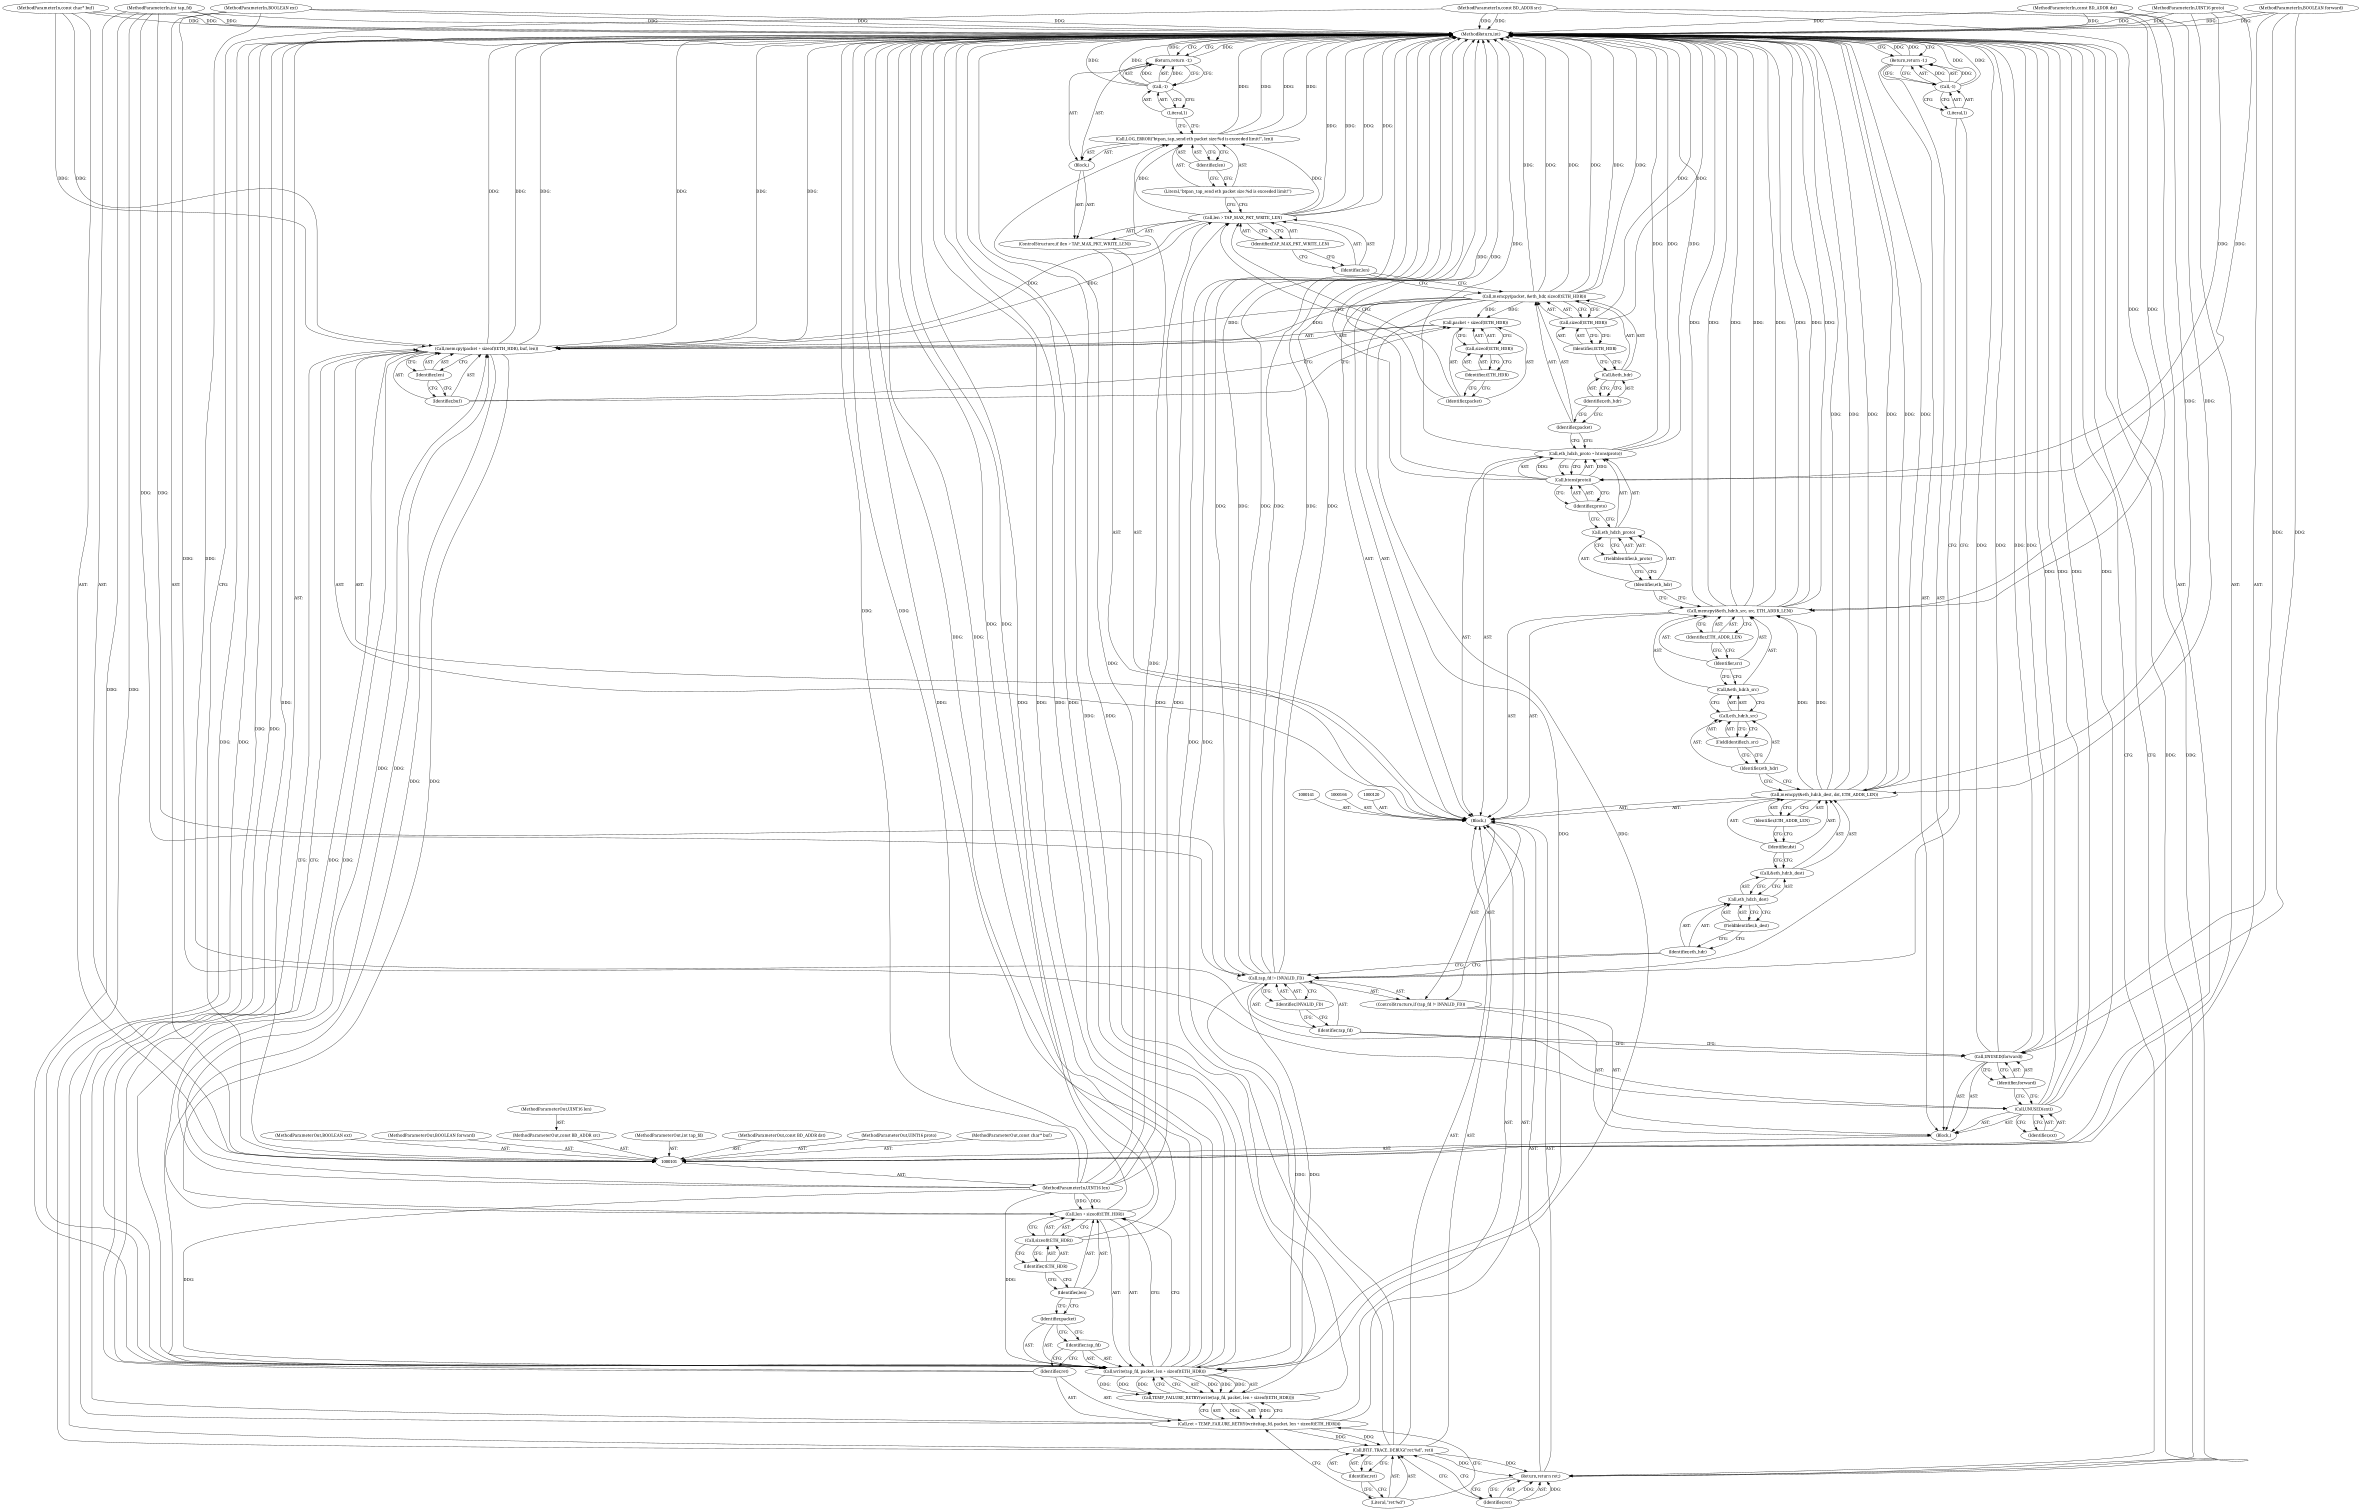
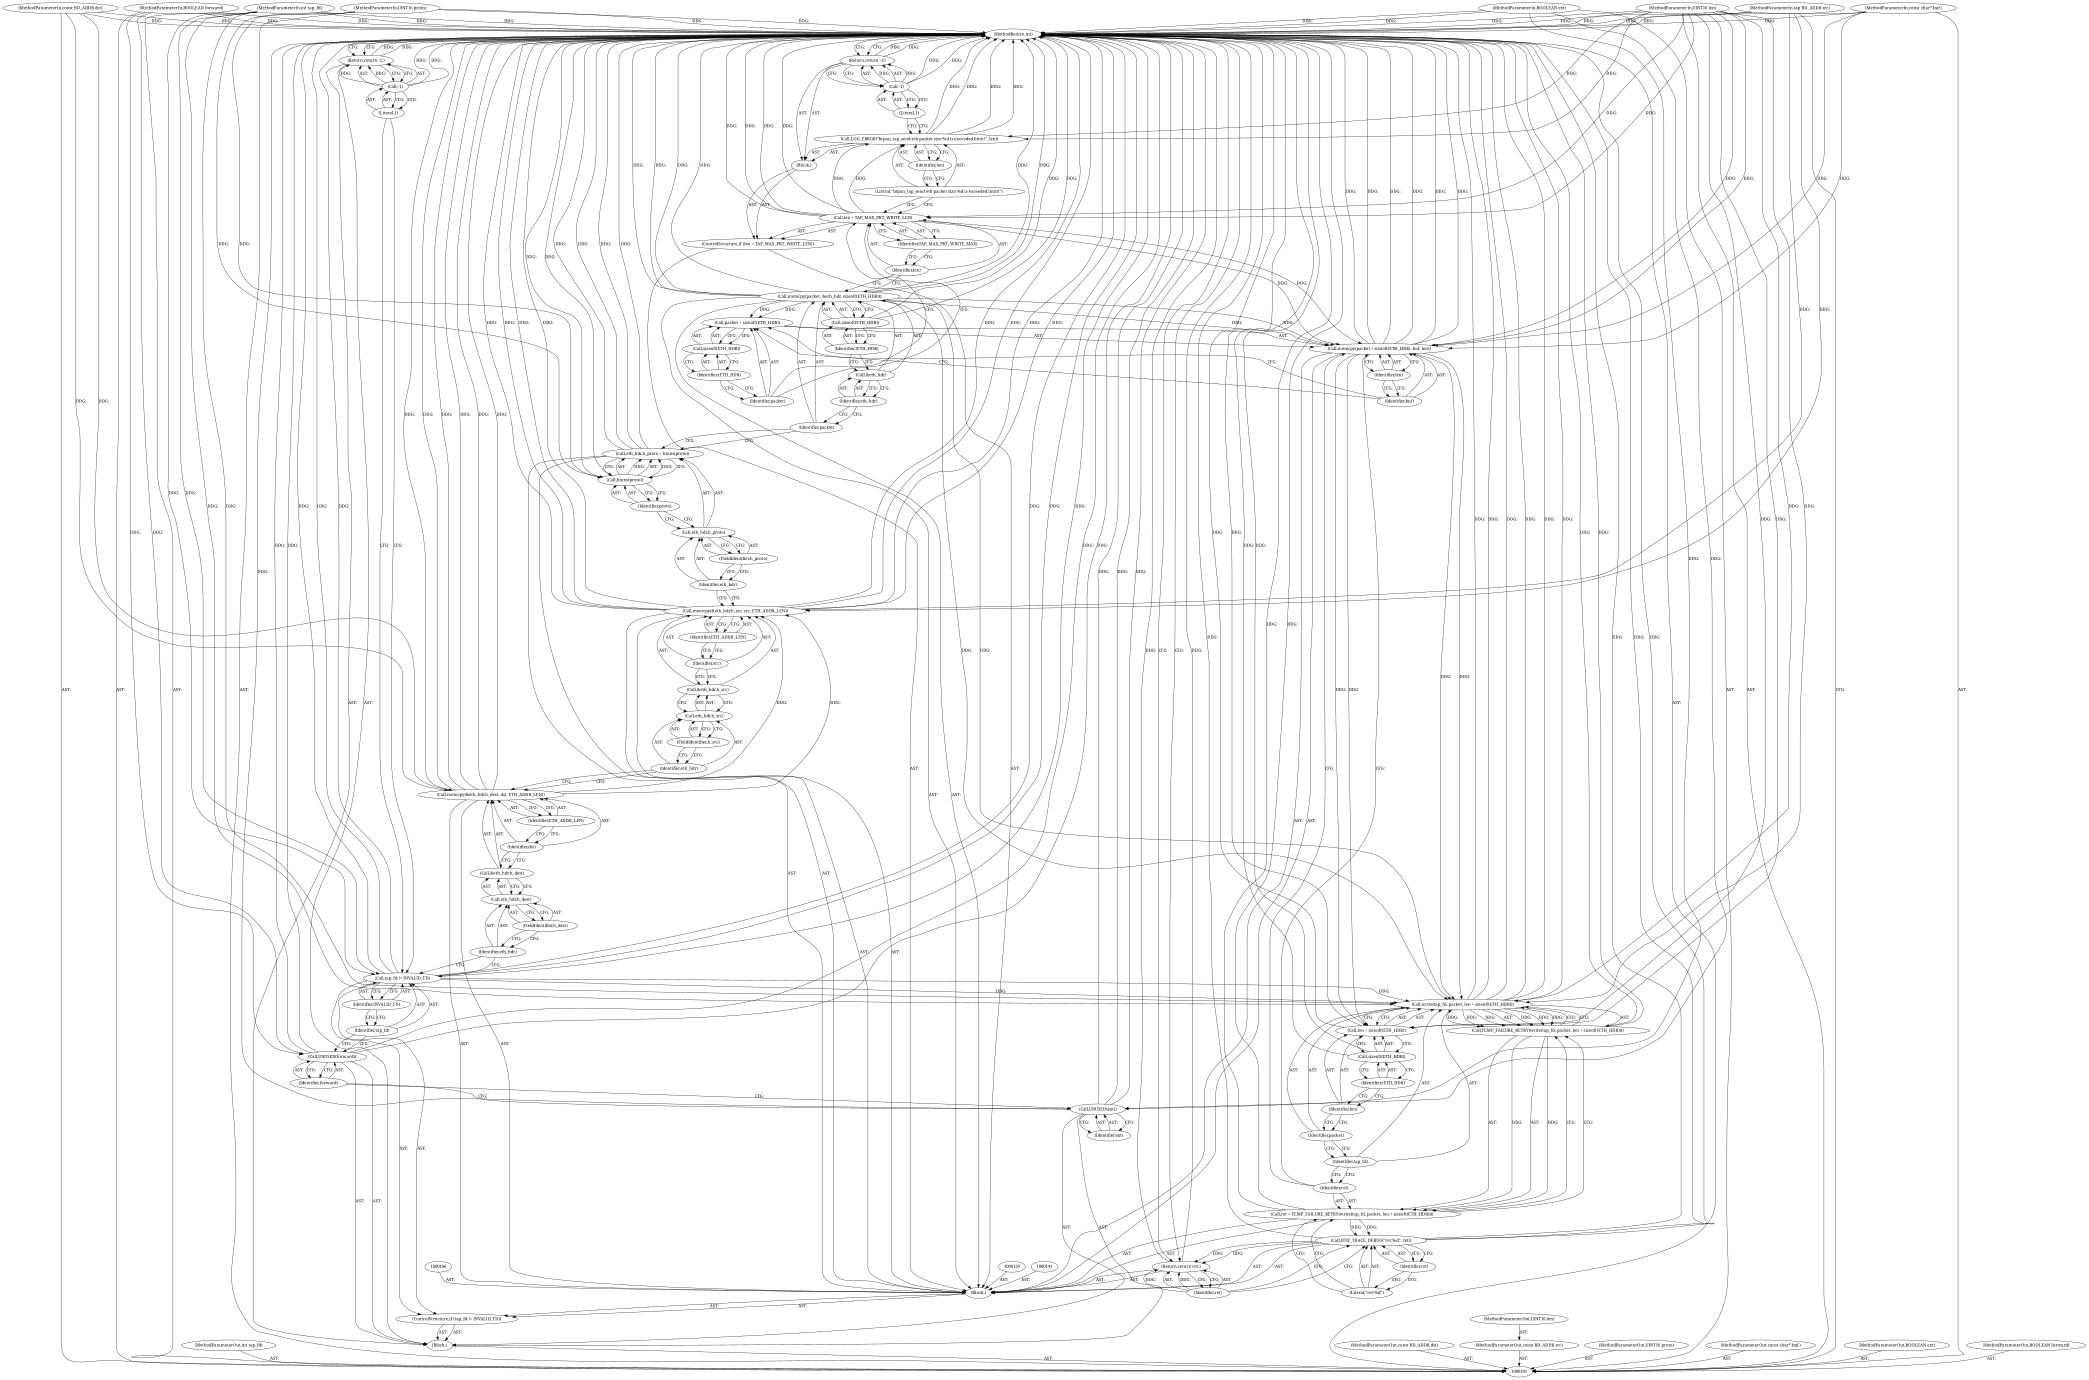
(1499, 8) -> (1790, 8)
(1290, 244) -> (938, 244)
(858, 1174) -> (1757, 825)
